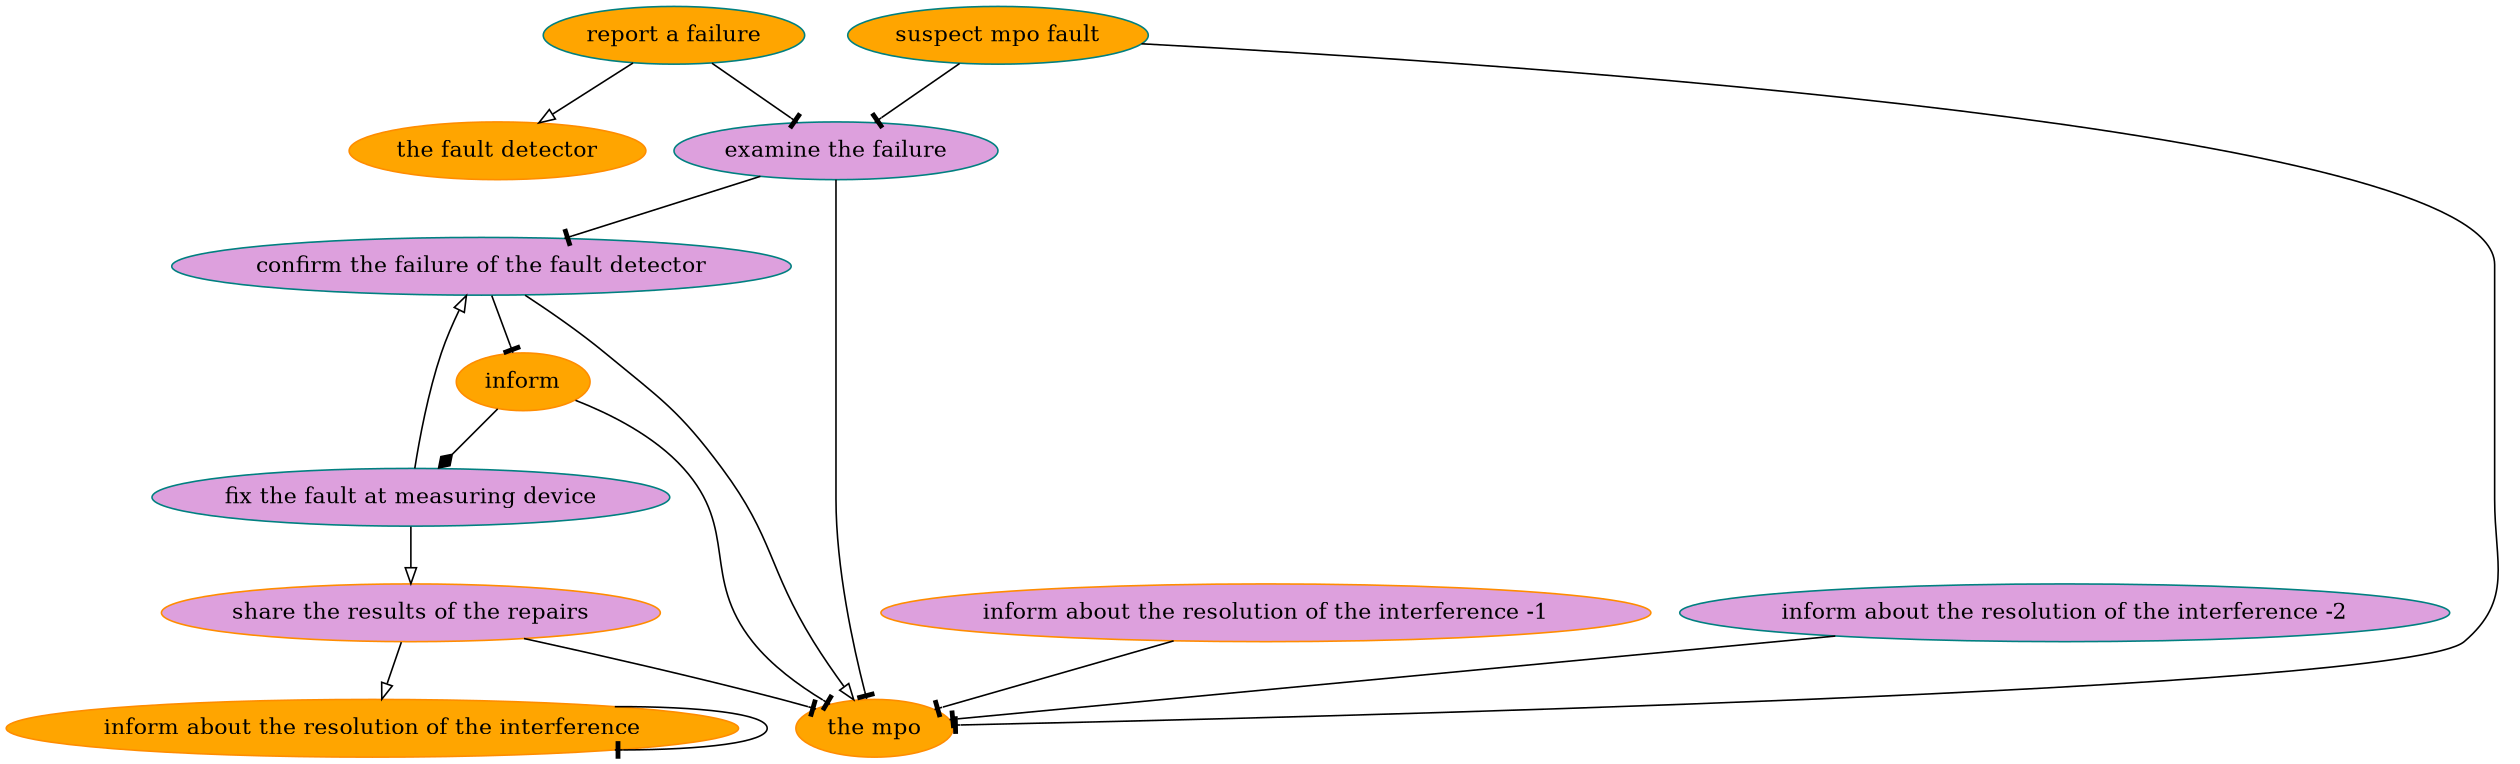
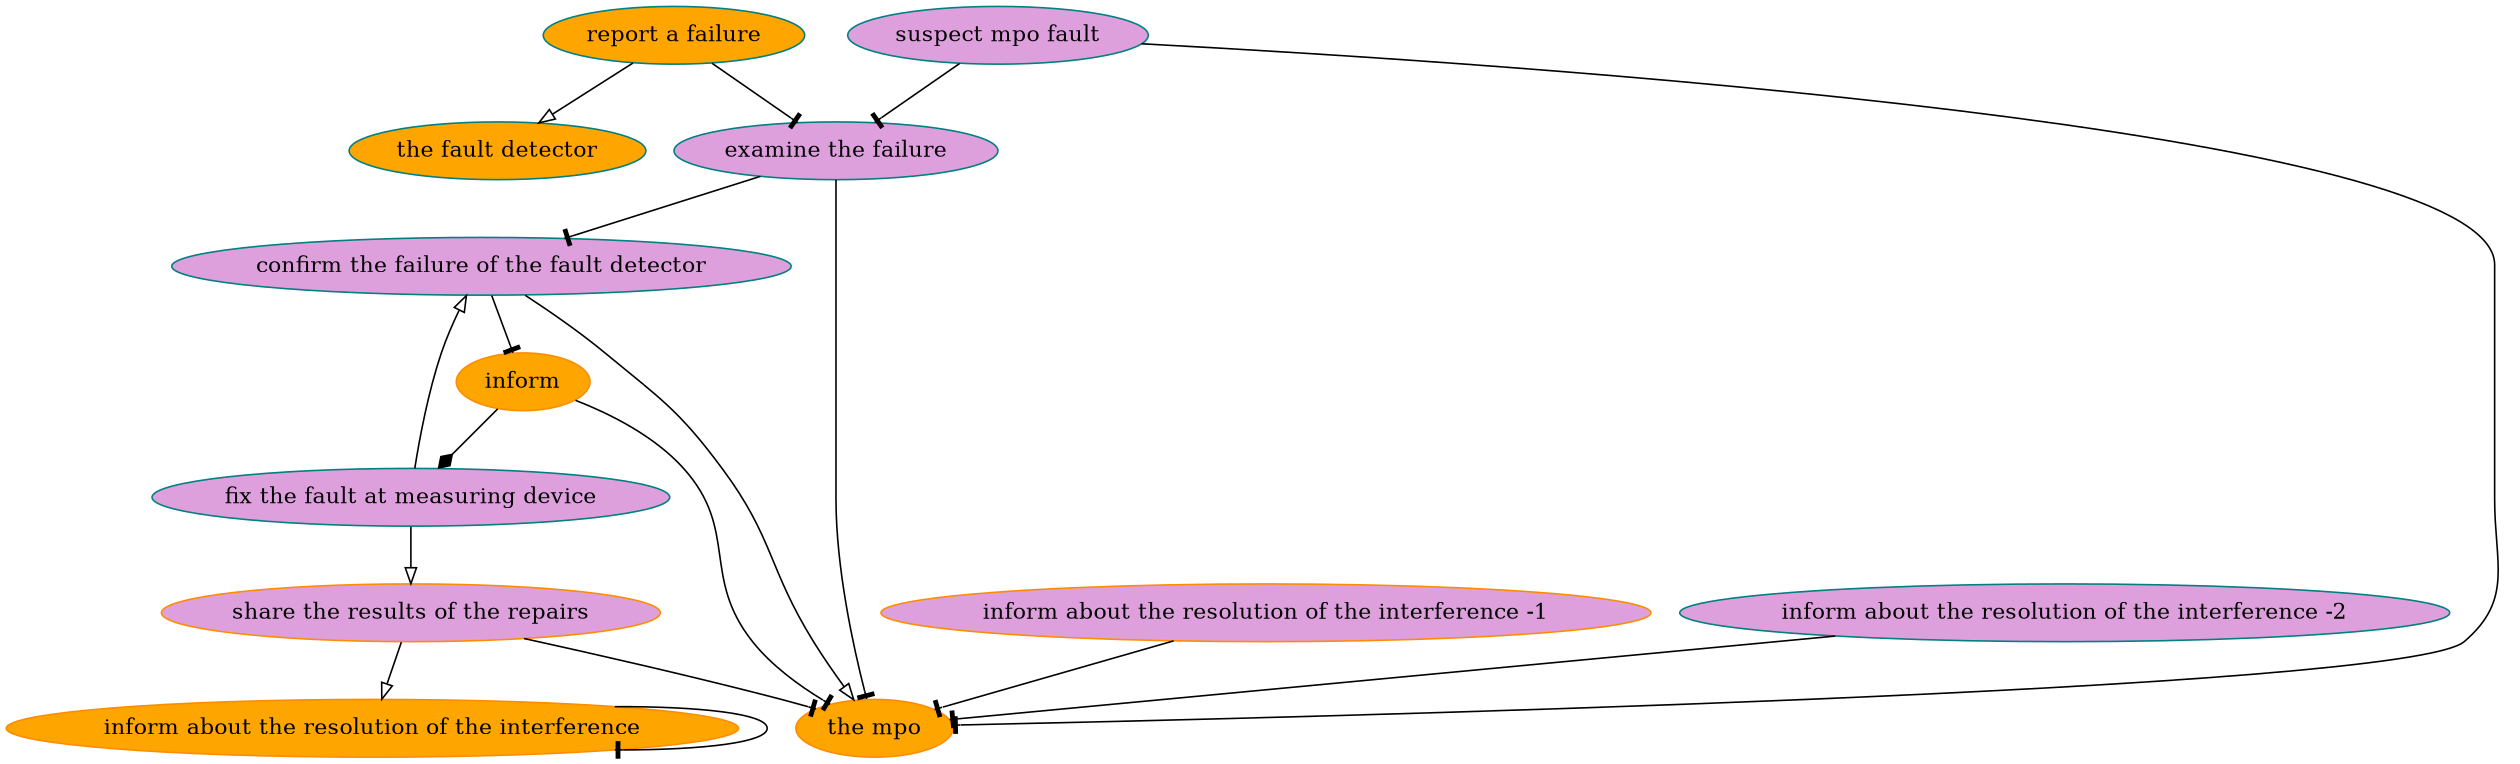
(998, 35) -> (998, 35)
(498, 151) -> (498, 151)
